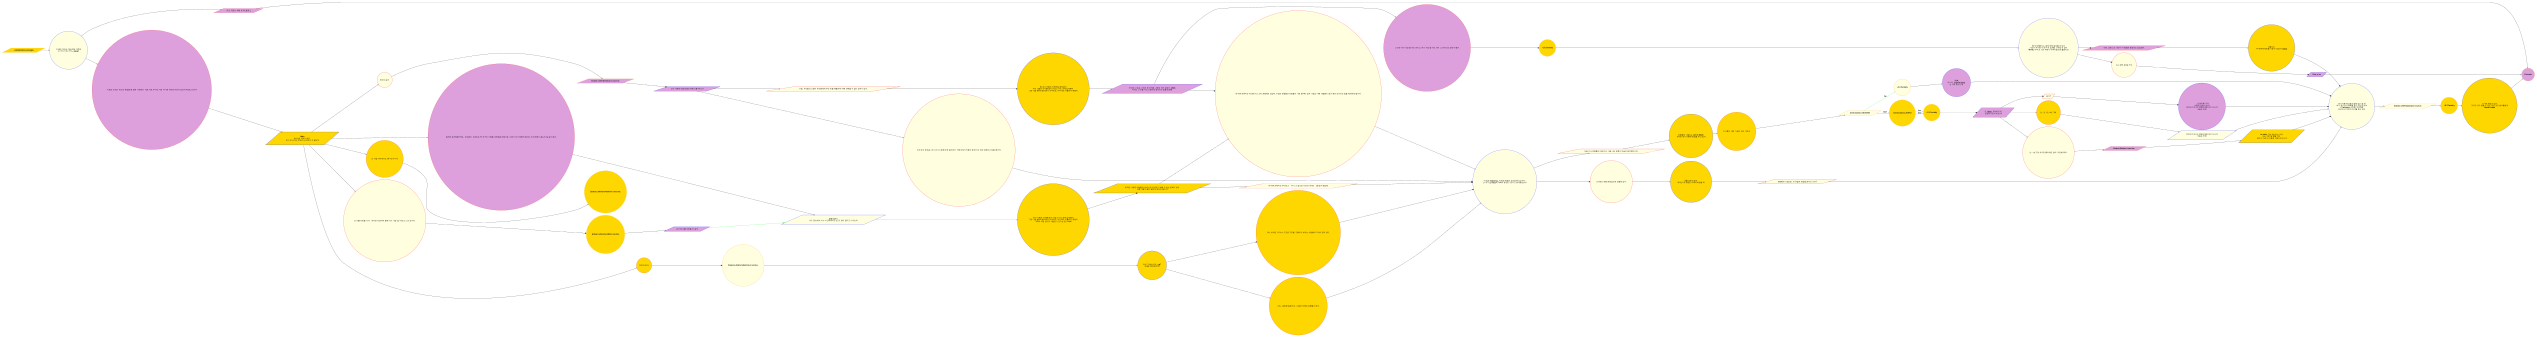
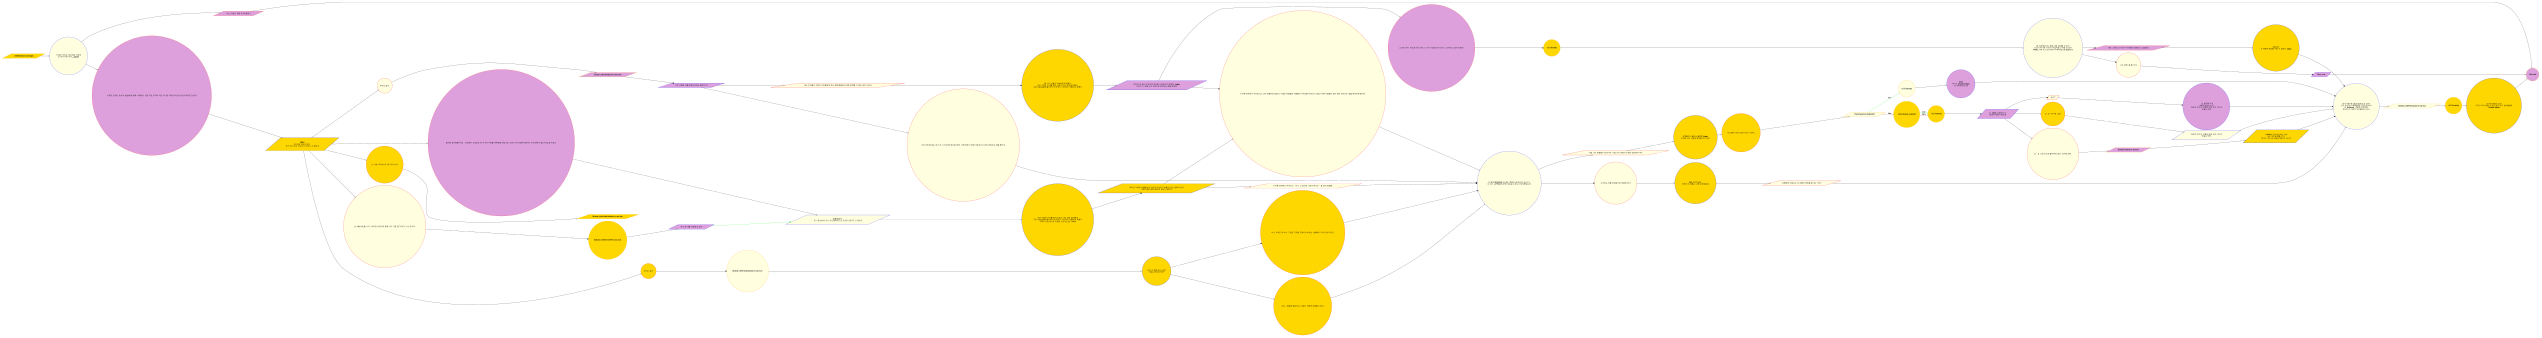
(605, 192) -> (608, 217)
